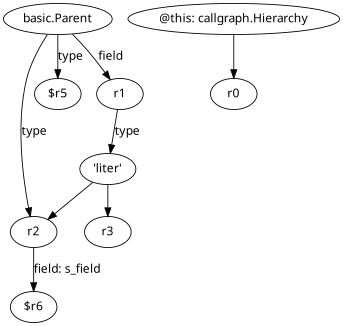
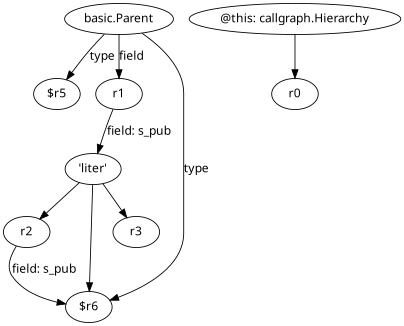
(21, 119) -> (184, 174)
(128, 132) -> (139, 132)
none -> (91, 234)
(67, 270) -> (44, 270)
